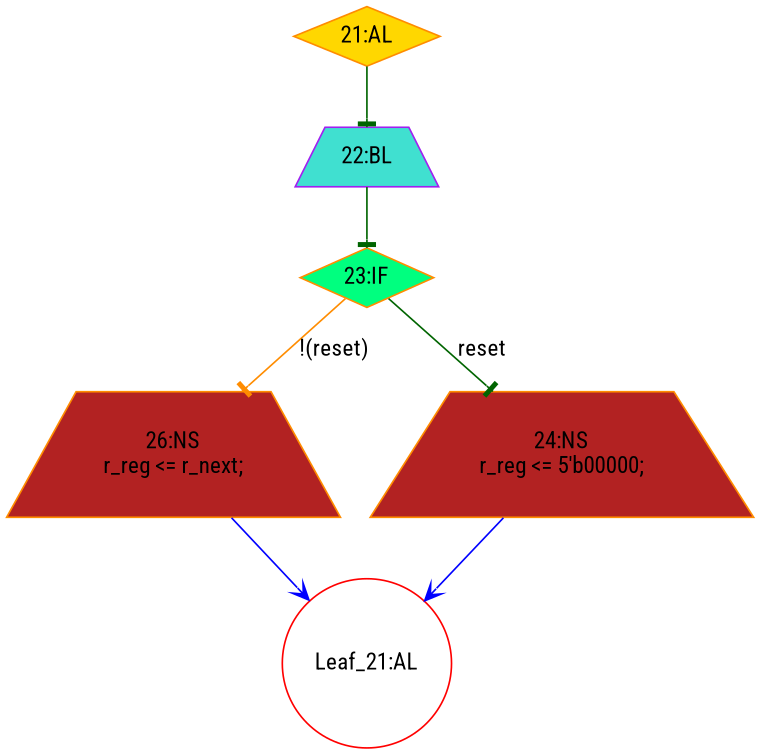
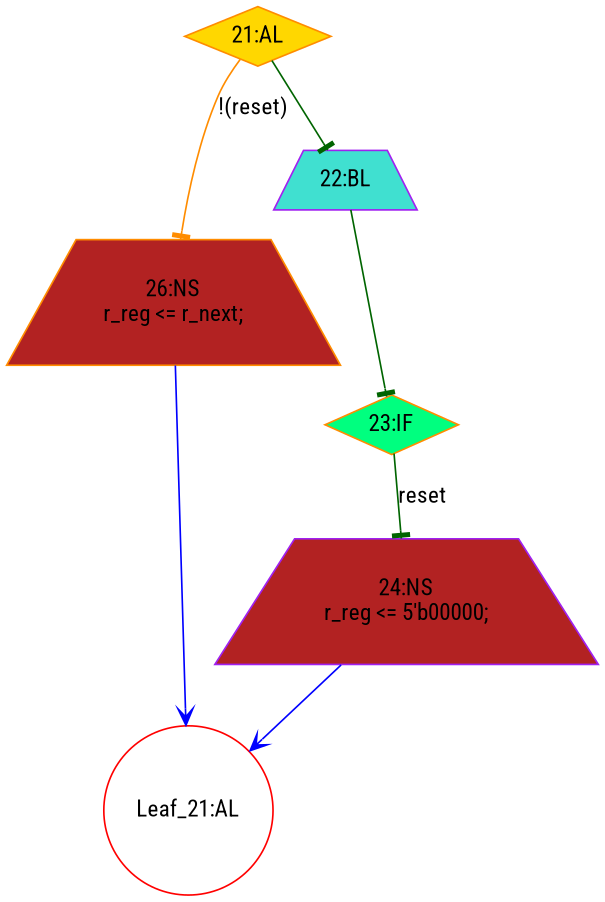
(297, 342) -> (202, 142)
(562, 455) -> (407, 602)
